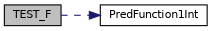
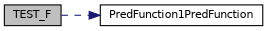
(154, 15) -> (182, 15)
